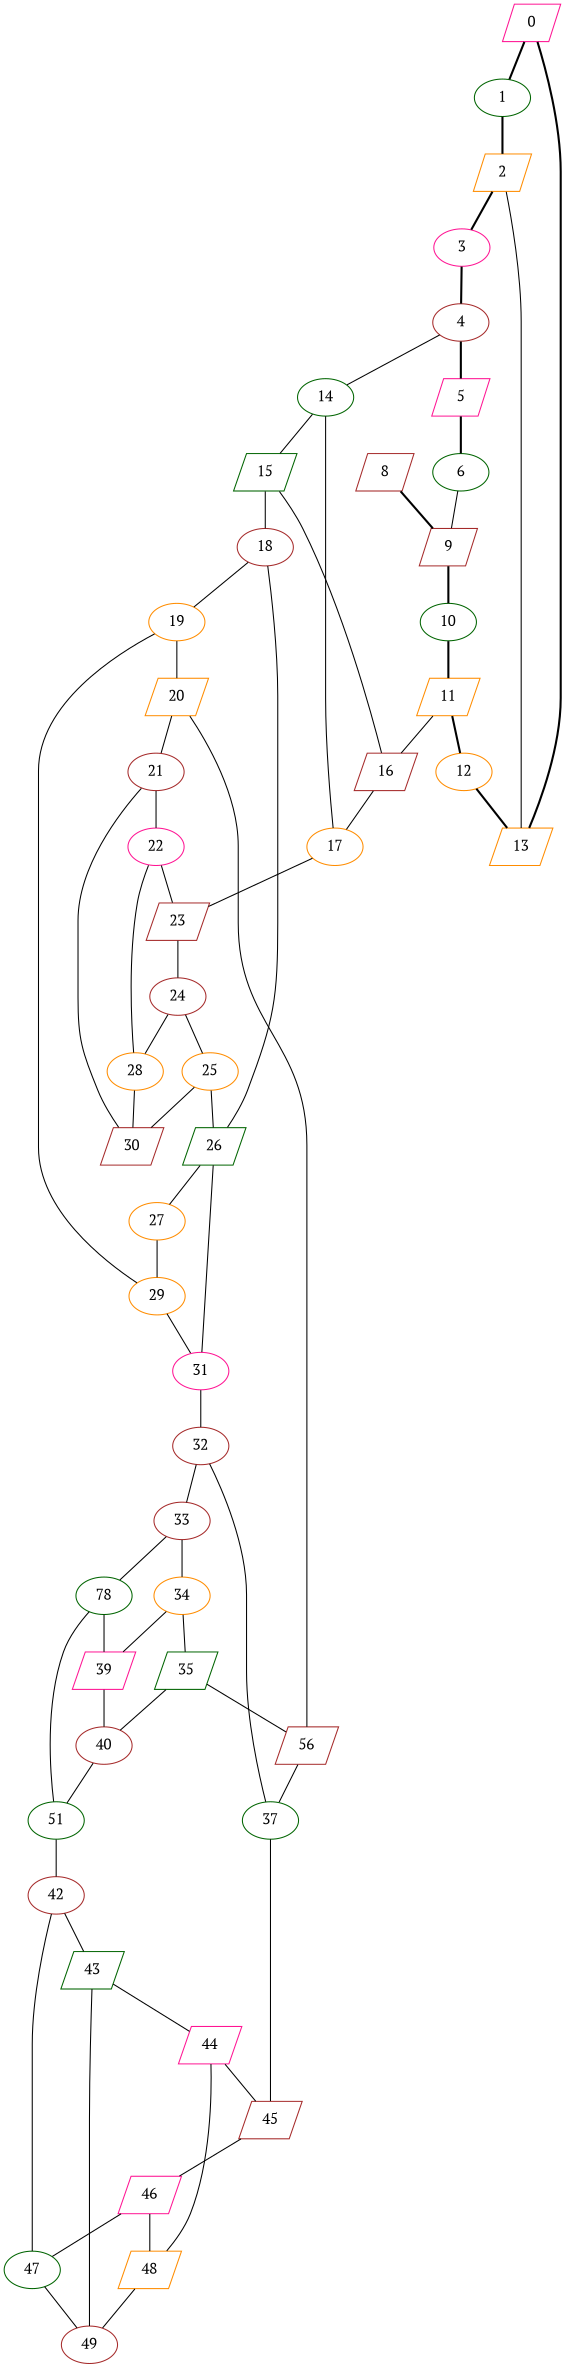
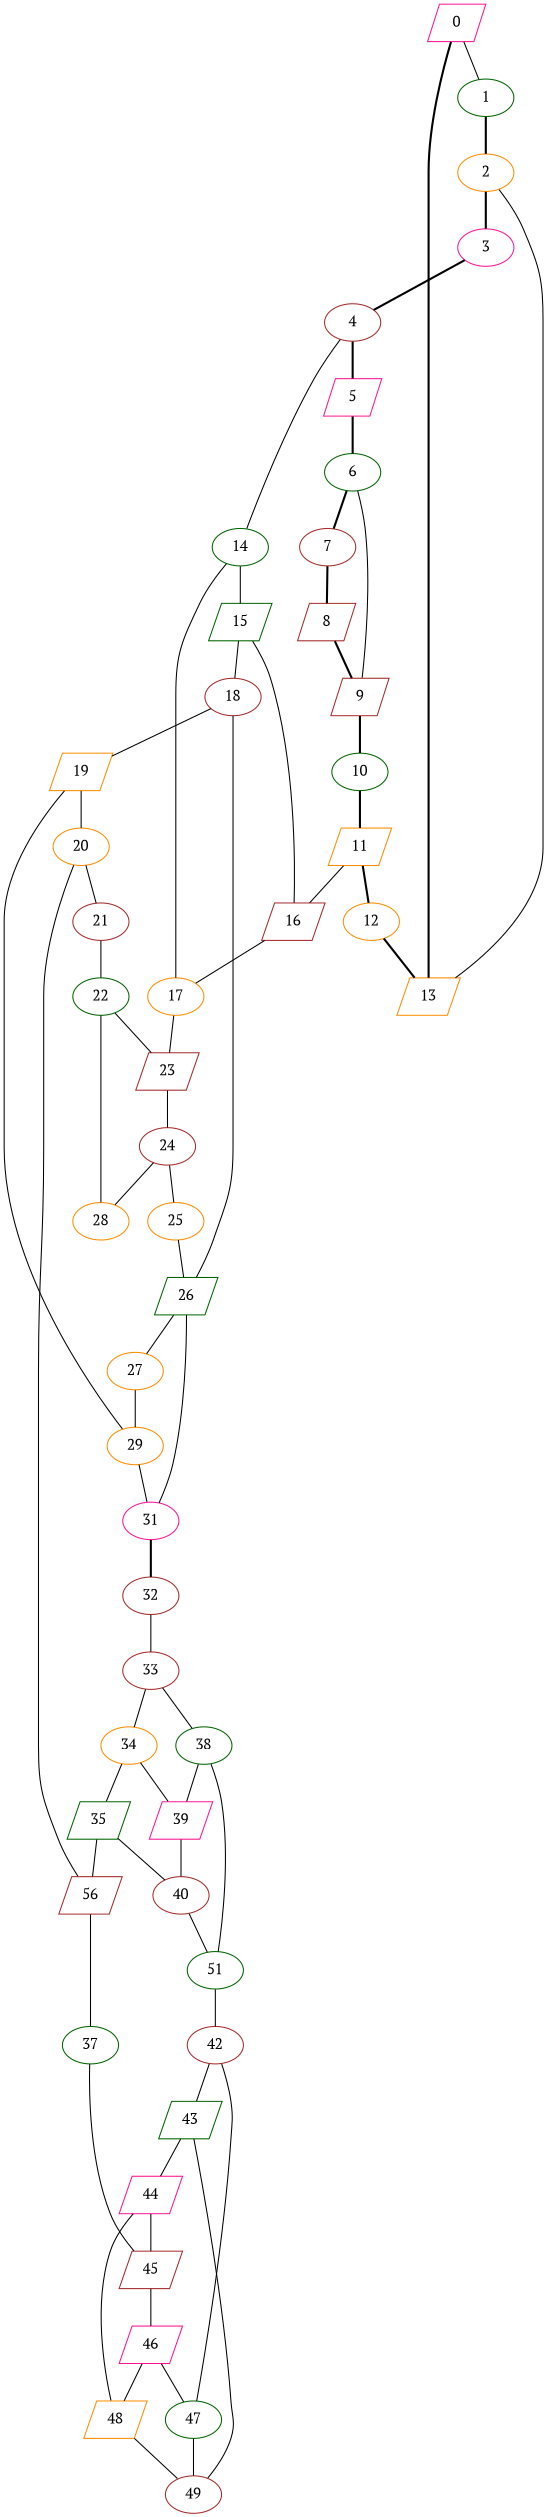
(517, 61) -> (471, 61)
(502, 173) -> (486, 173)
none -> (328, 547)
(177, 622) -> (81, 772)
(177, 697) -> (81, 847)
(156, 847) -> (101, 997)
(132, 1146) -> none
(201, 1409) -> (151, 1558)
(104, 1596) -> (204, 1746)
(247, 1631) -> none
